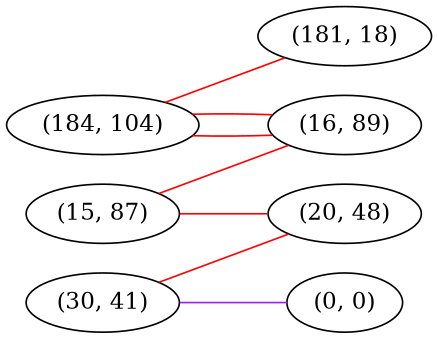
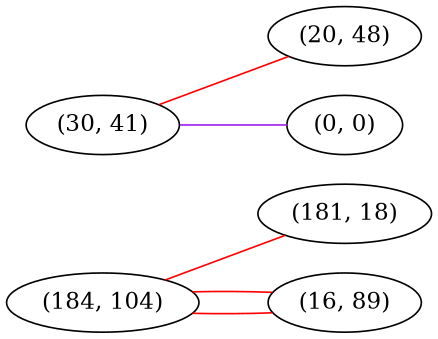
(103, 214) -> none
